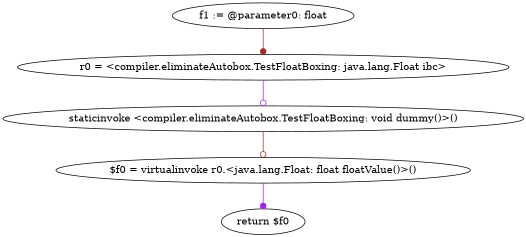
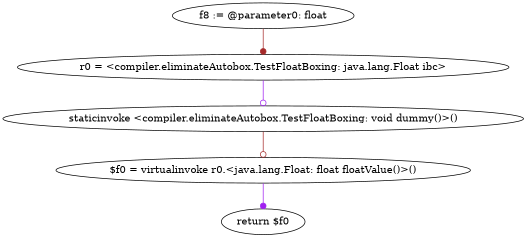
(263, 16) -> (263, 16)
